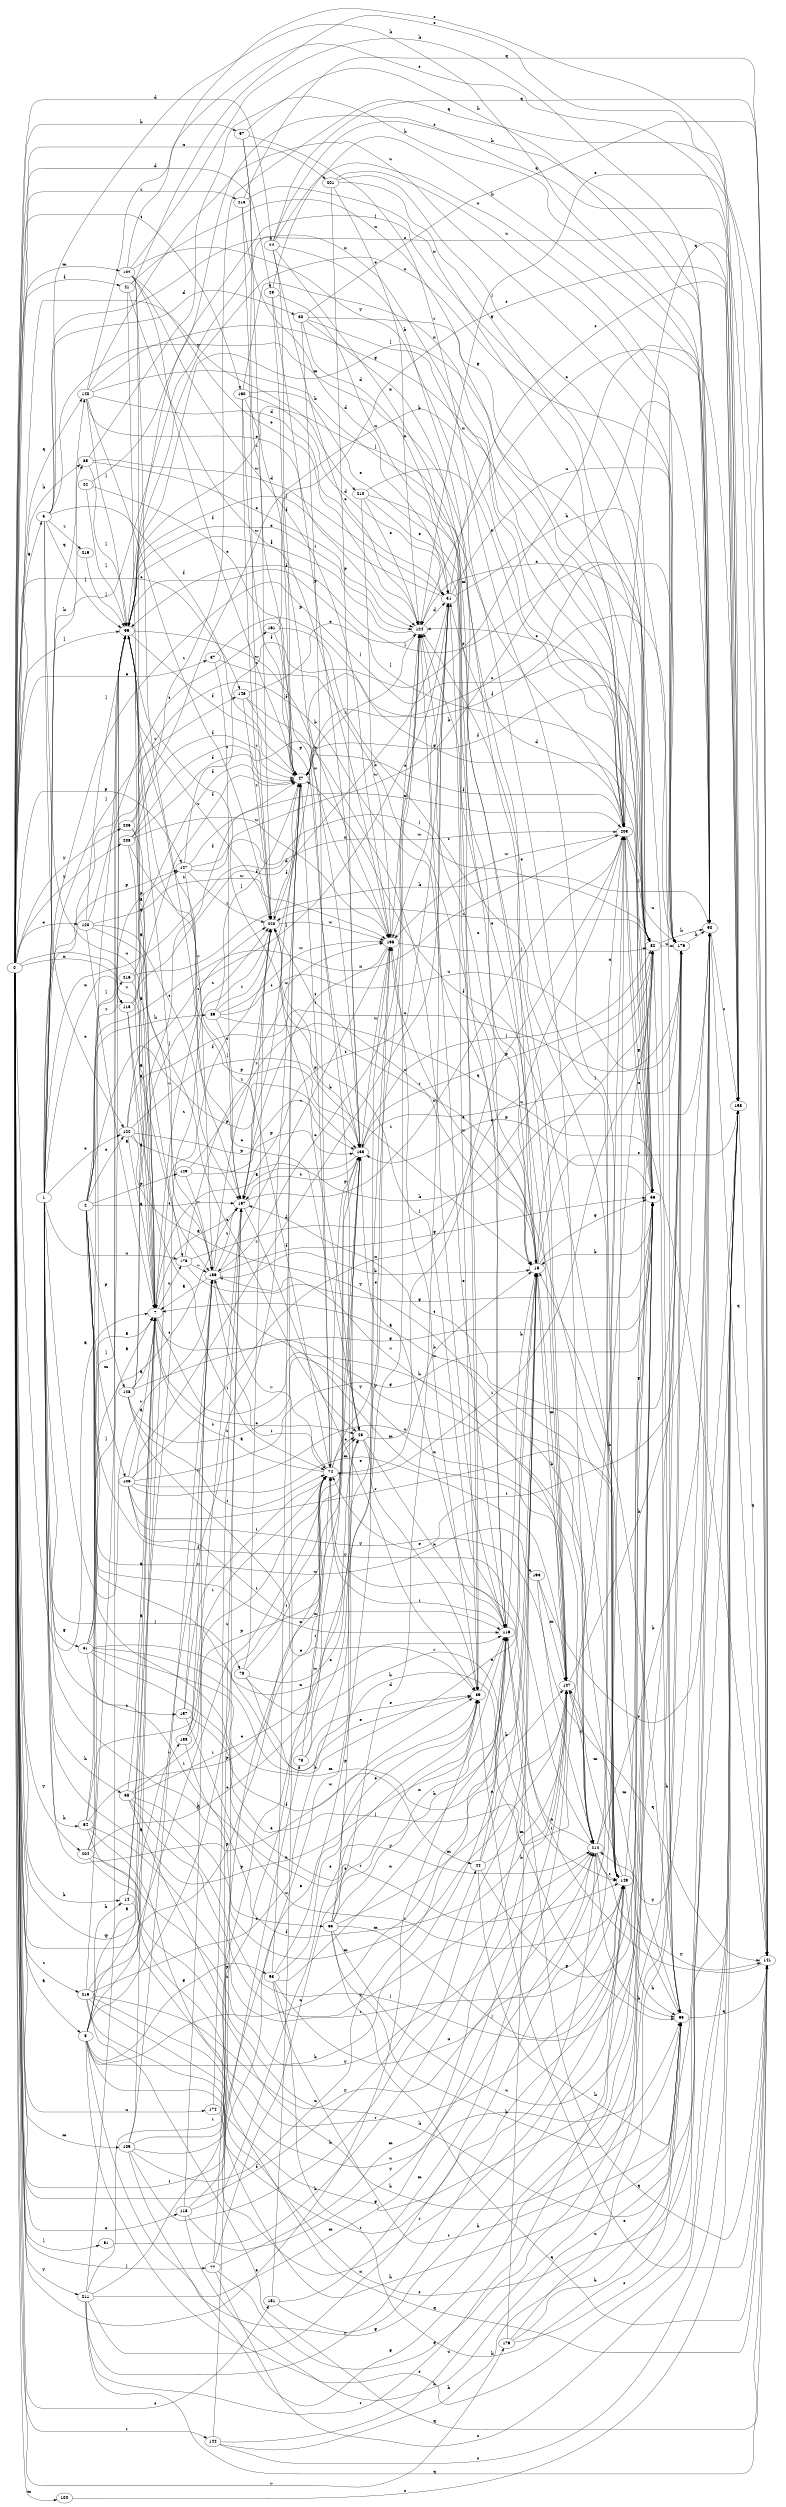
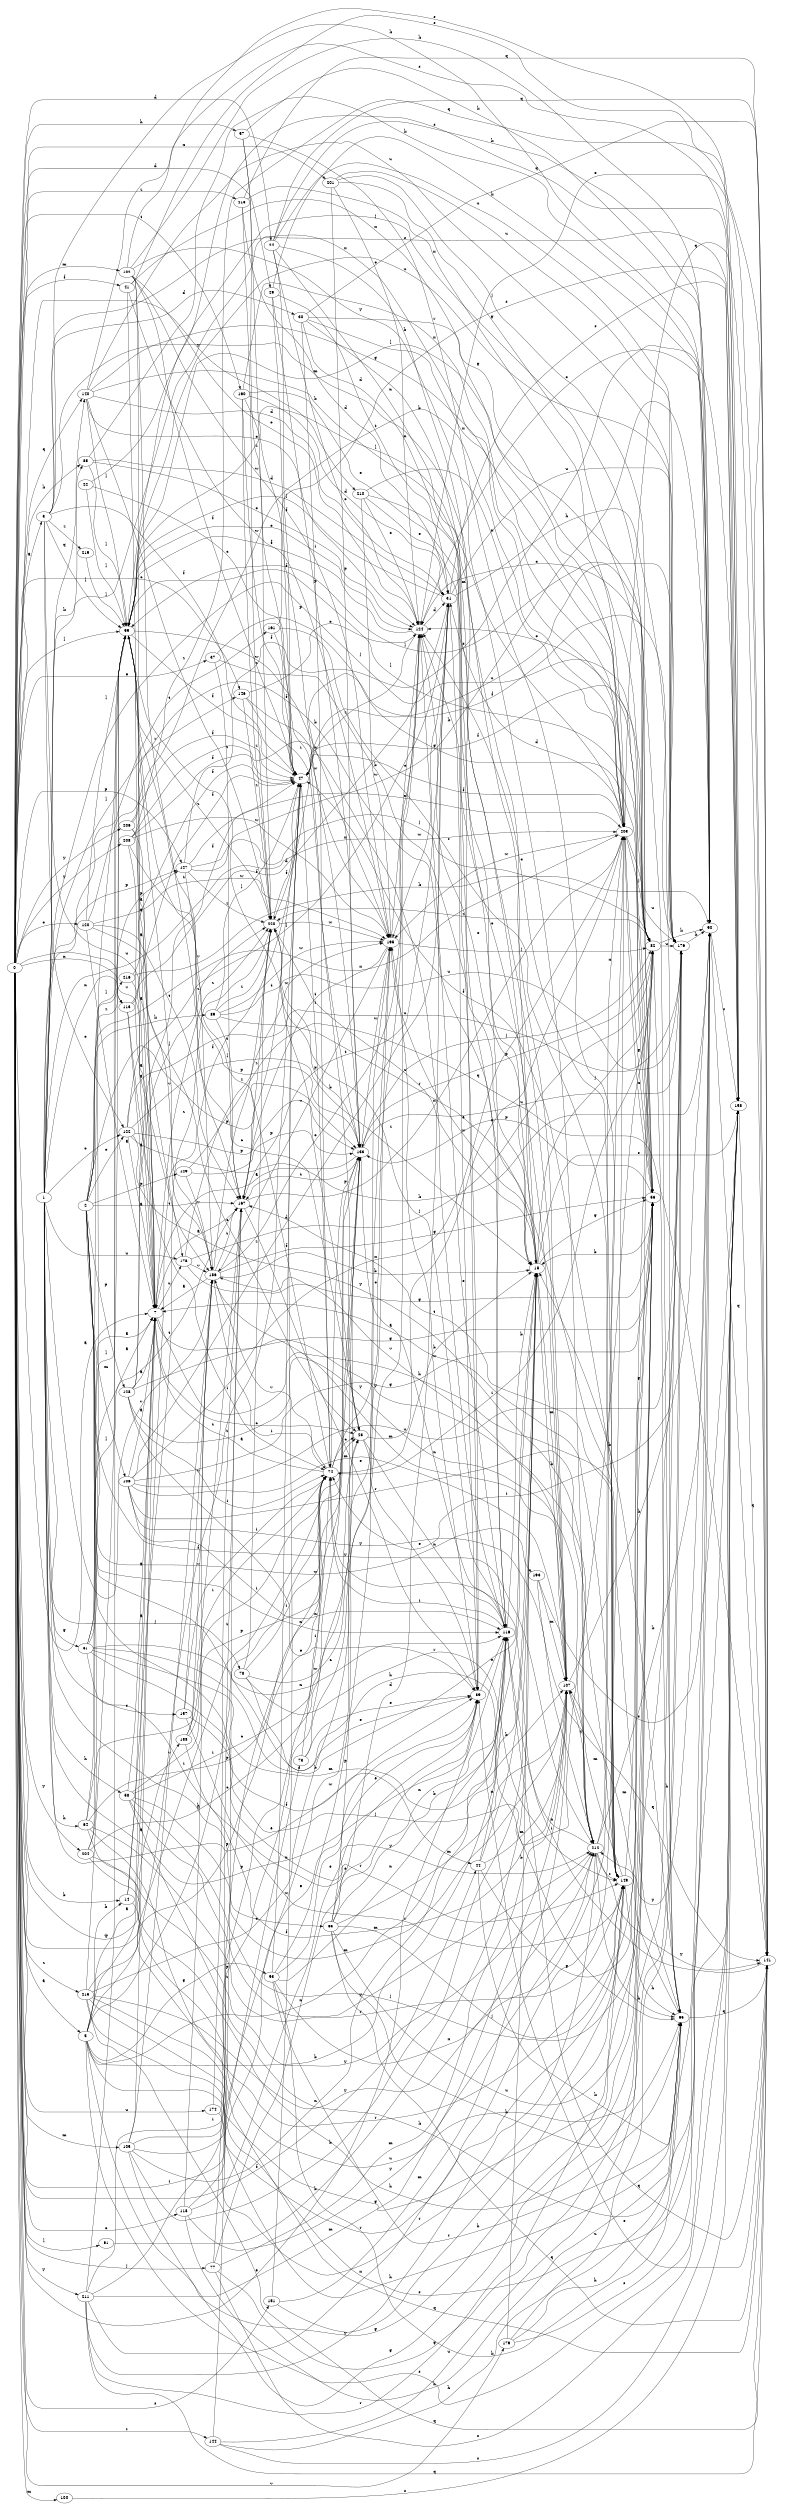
(376, 426) -> (376, 426)
(301, 748) -> (301, 748)
